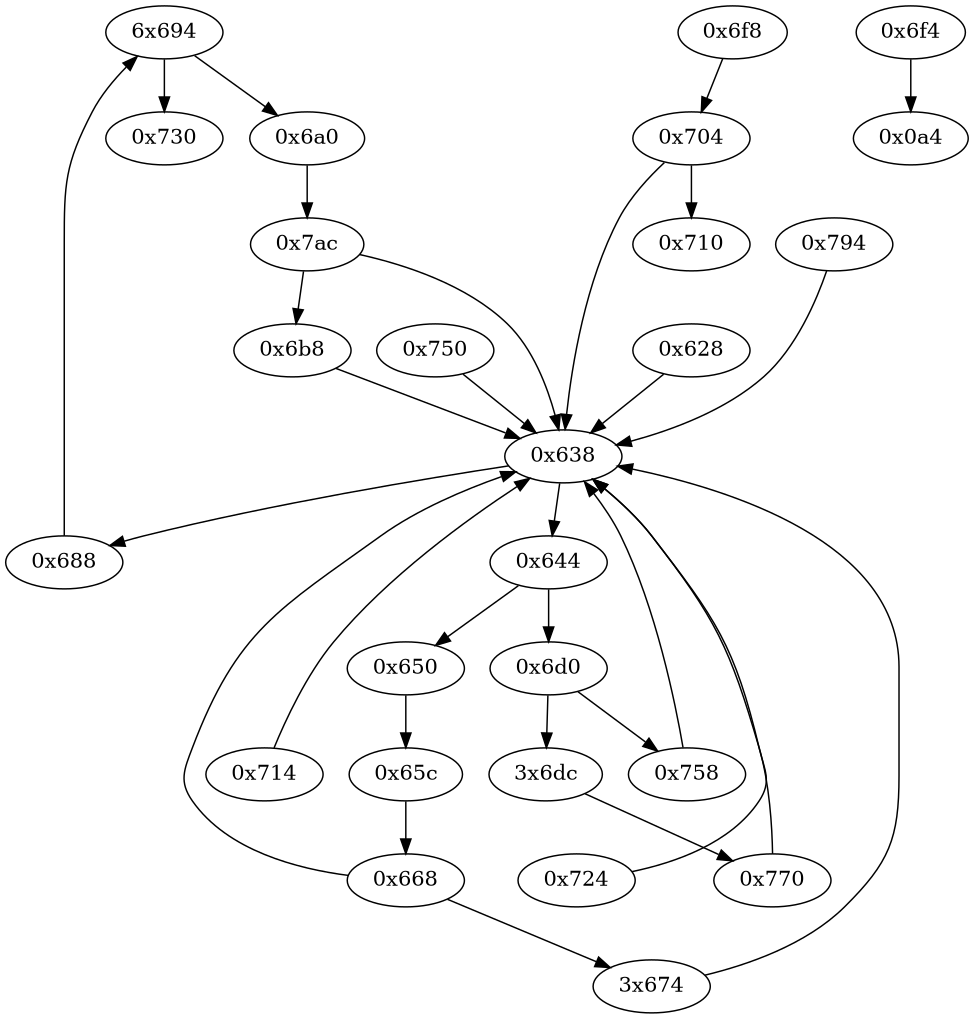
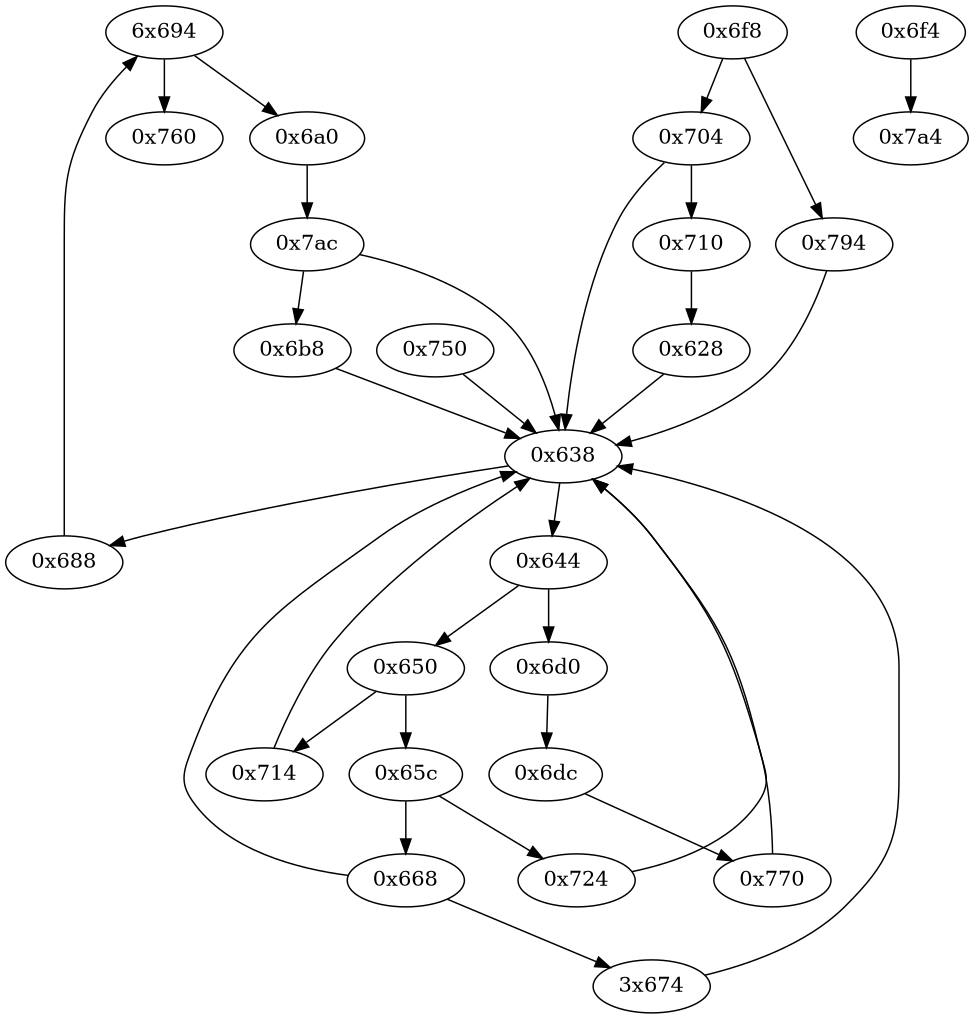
none -> (780, 132)
(164, 138) -> (164, 138)
(911, 138) -> (911, 138)
none -> (691, 290)
none -> (341, 717)
(546, 774) -> (546, 774)
(687, 774) -> none
none -> (485, 823)
